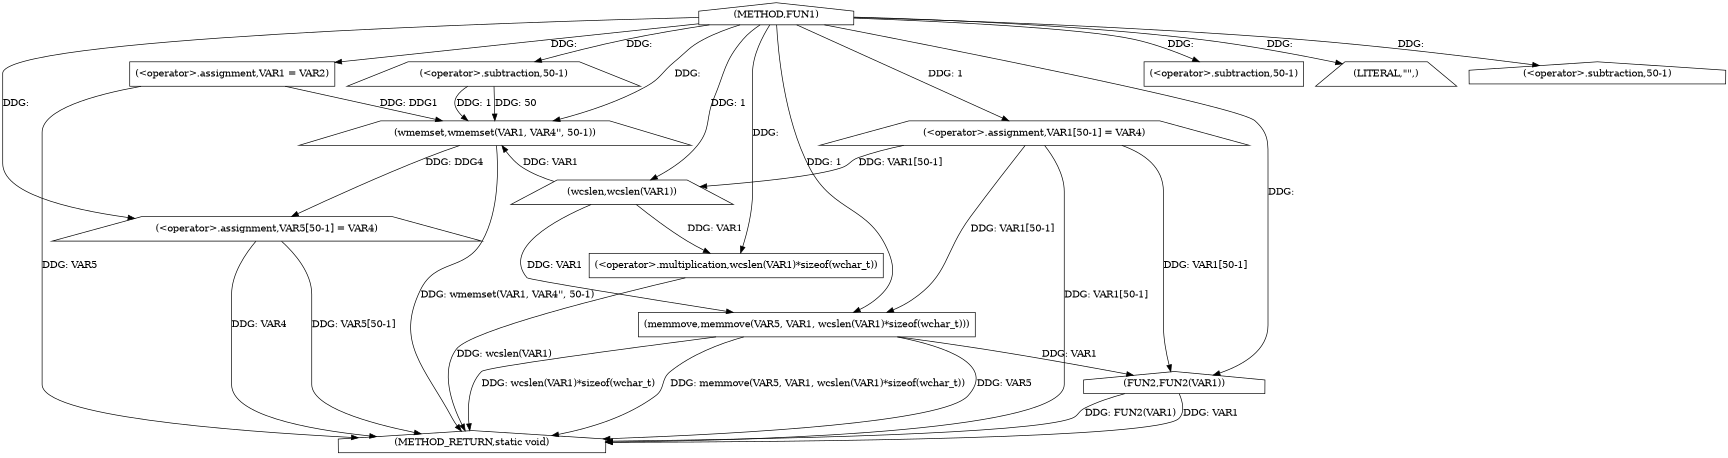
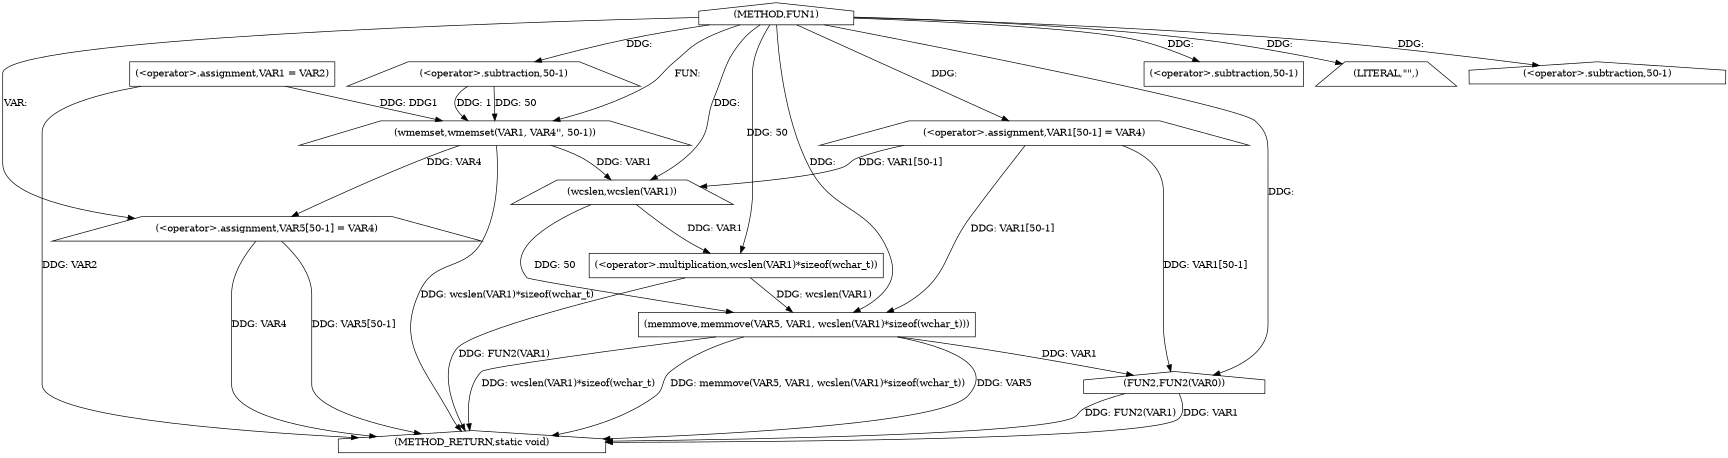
(520, 43) -> none
(689, 74) -> (689, 74)
(946, 74) -> (946, 74)
(17, 104) -> (17, 104)
(728, 104) -> (728, 104)
(767, 133) -> (767, 133)
(454, 163) -> (454, 163)
(824, 163) -> (824, 163)
(527, 170) -> (580, 157)
(70, 266) -> (70, 266)
(555, 266) -> (555, 266)
none -> (769, 293)
(507, 295) -> (507, 295)
(504, 354) -> (504, 354)
(1174, 384) -> (1174, 384)
(965, 422) -> none
